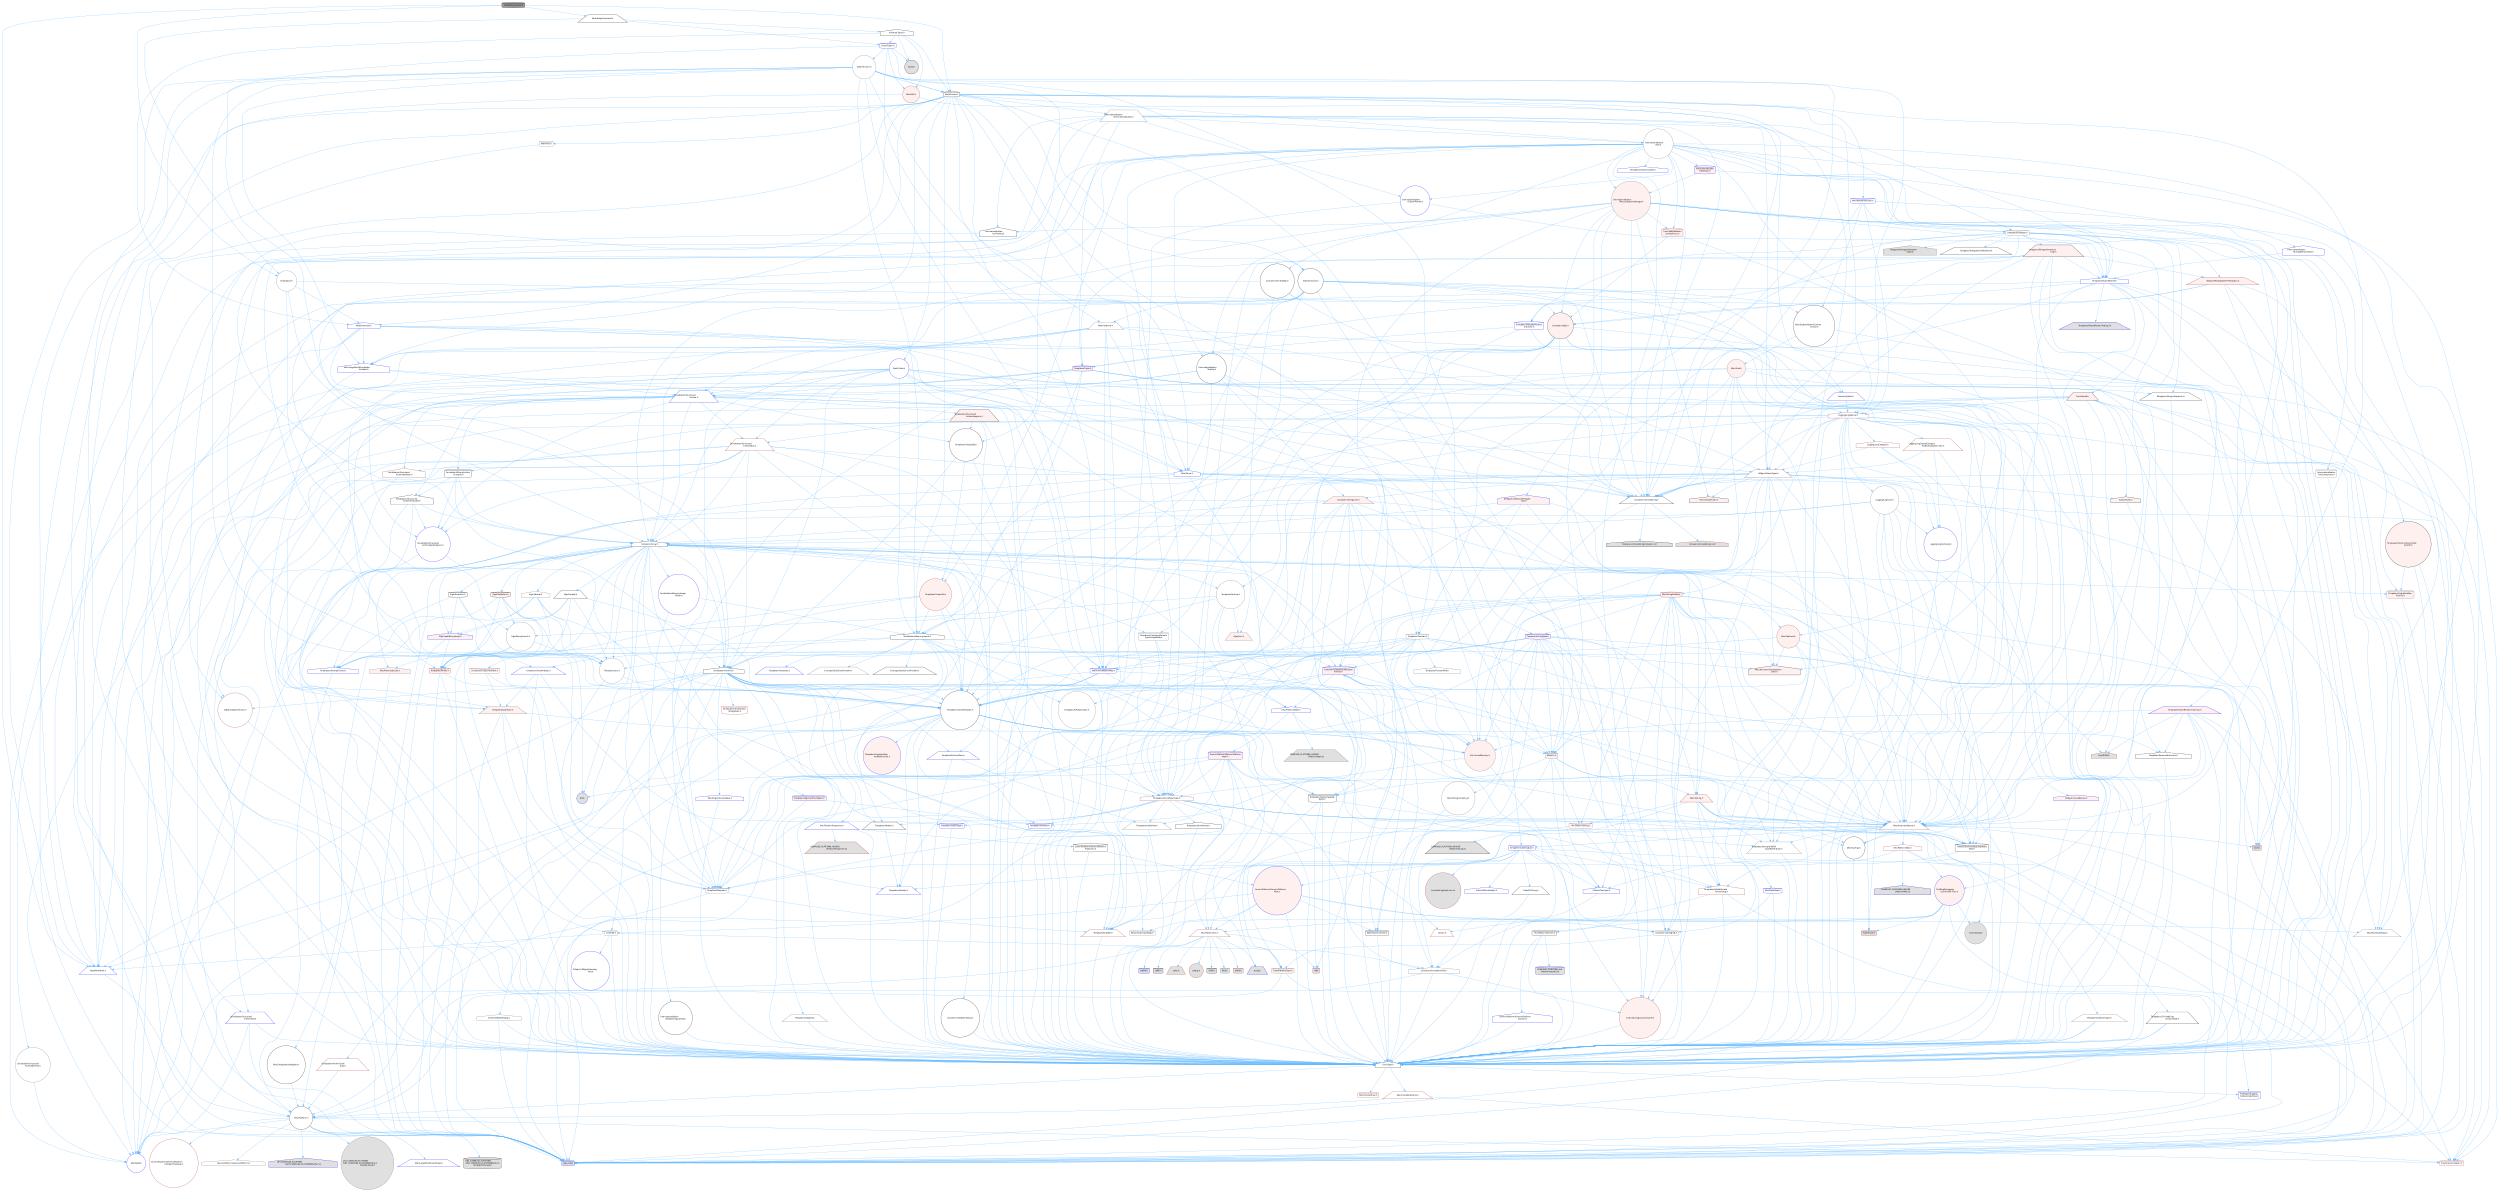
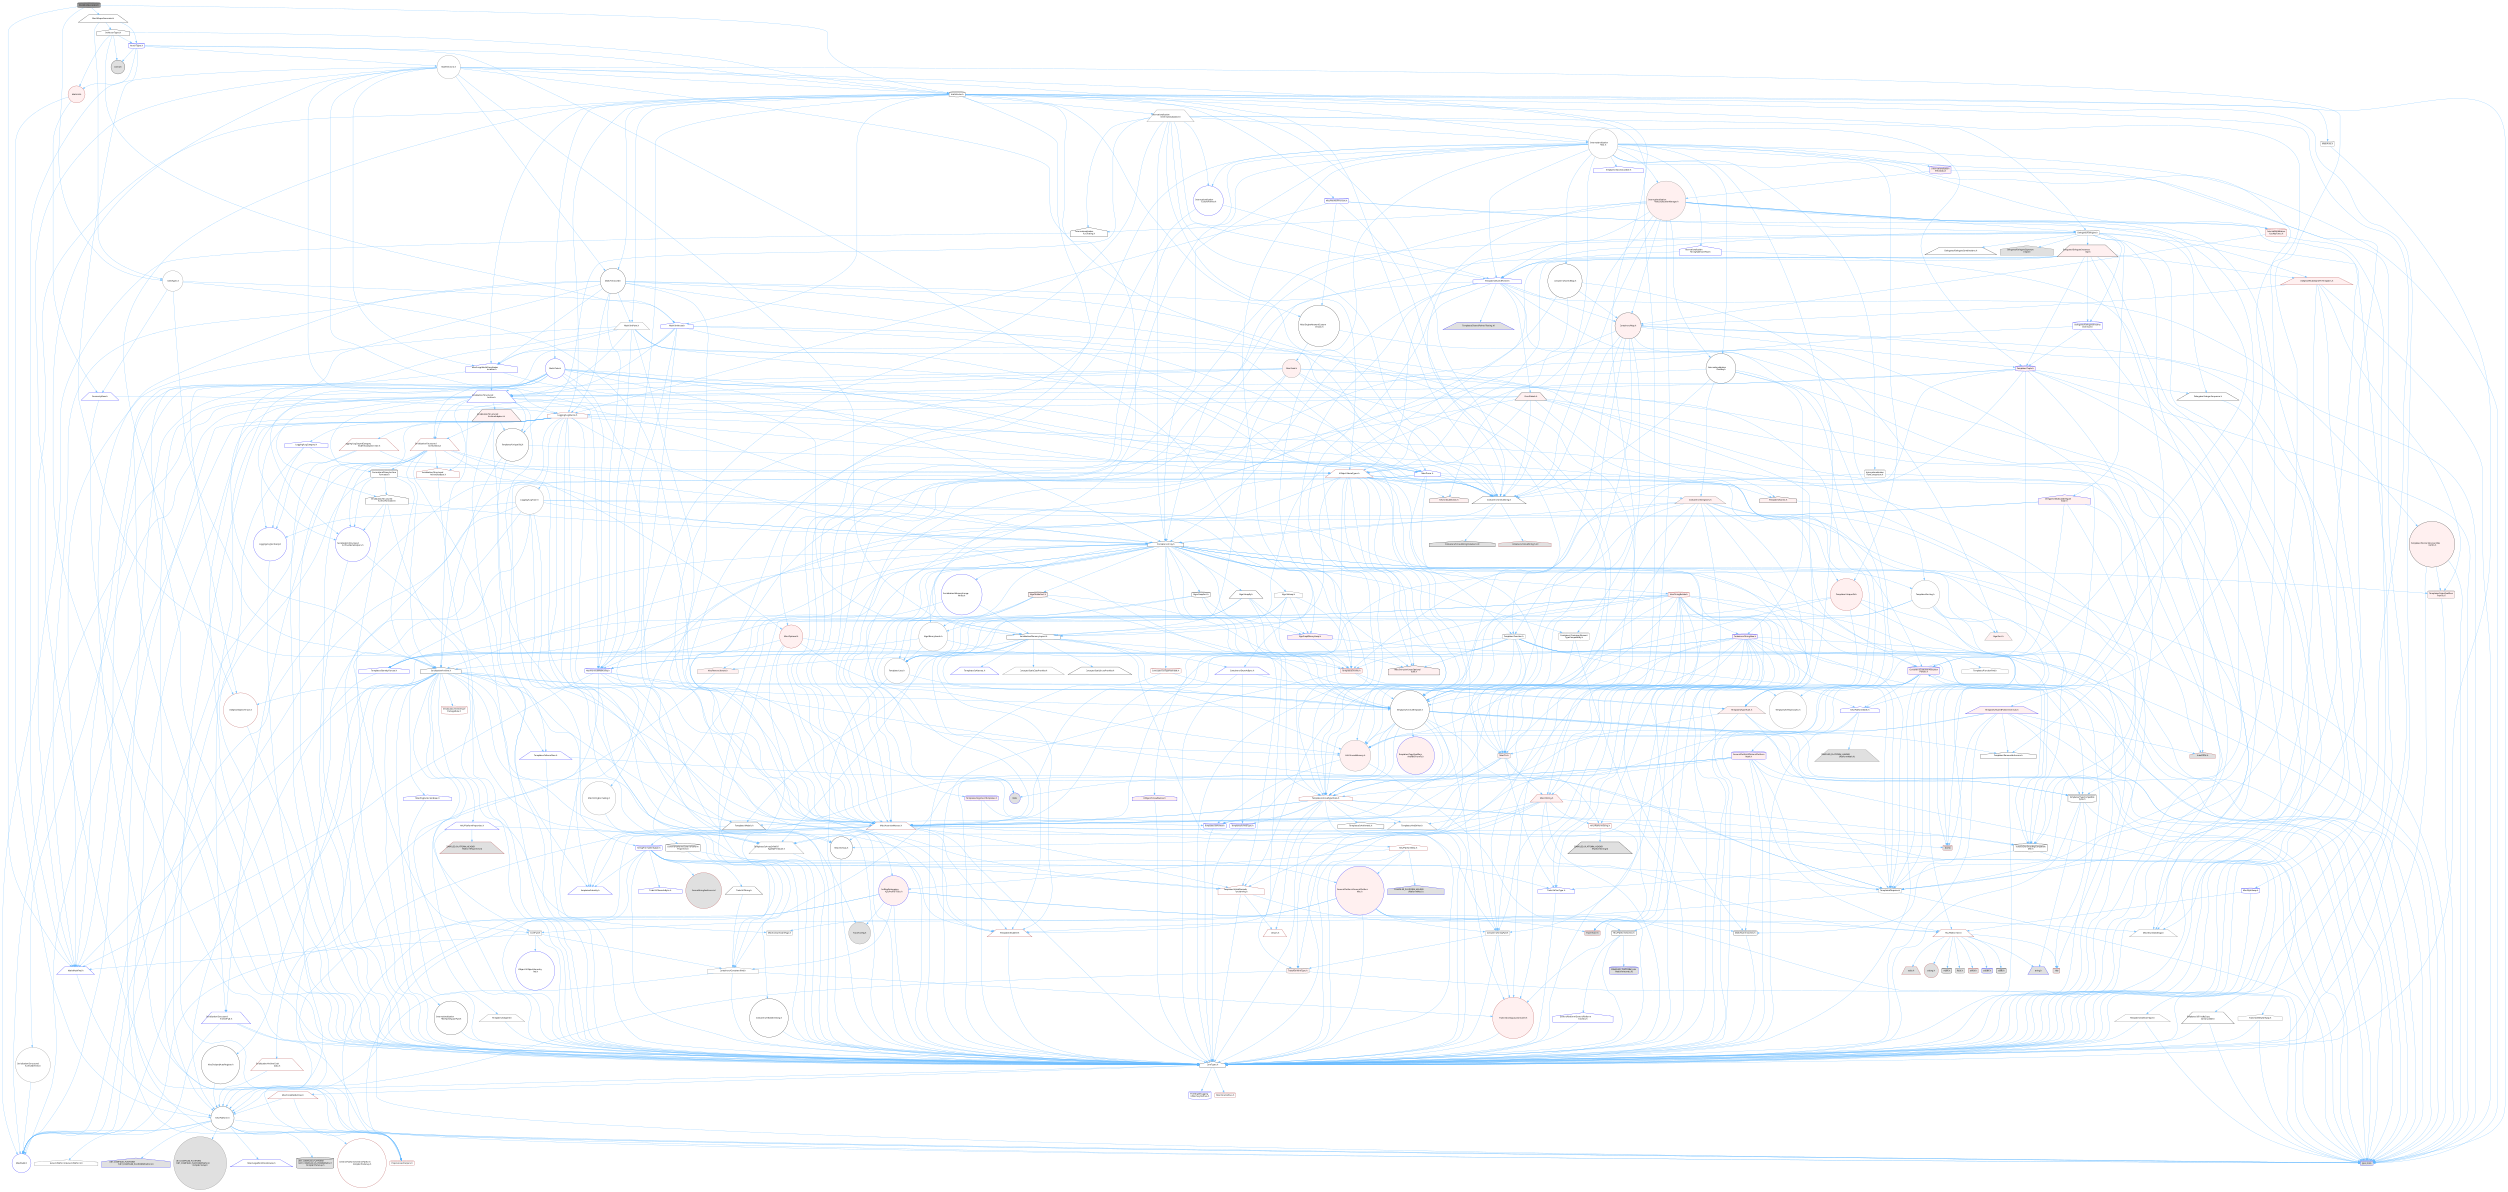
(1878, 445) -> (306, 445)
(2126, 500) -> (1778, 500)
(2233, 716) -> (812, 990)
